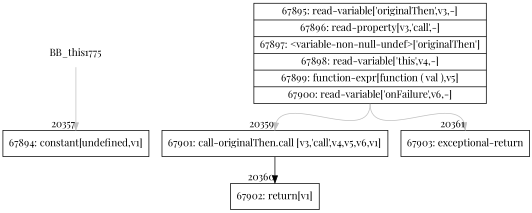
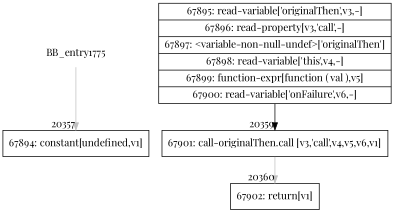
(76, 53) -> (76, 53)
(326, 118) -> (275, 113)
(465, 143) -> none
(275, 166) -> (275, 166)
